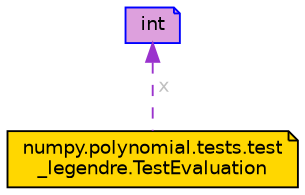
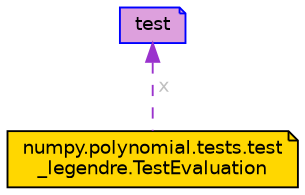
(153, 25) -> (153, 25)
